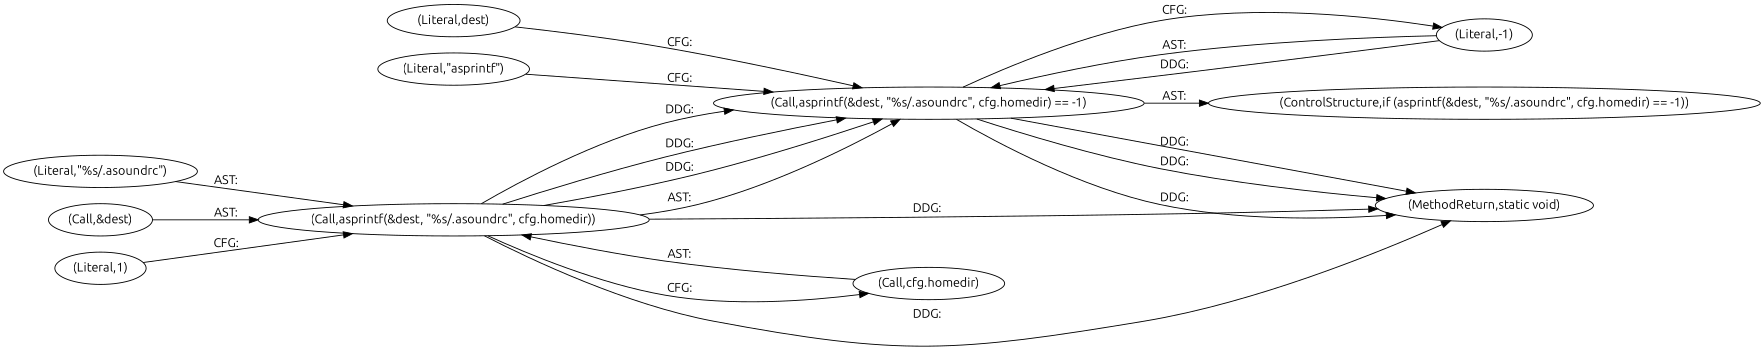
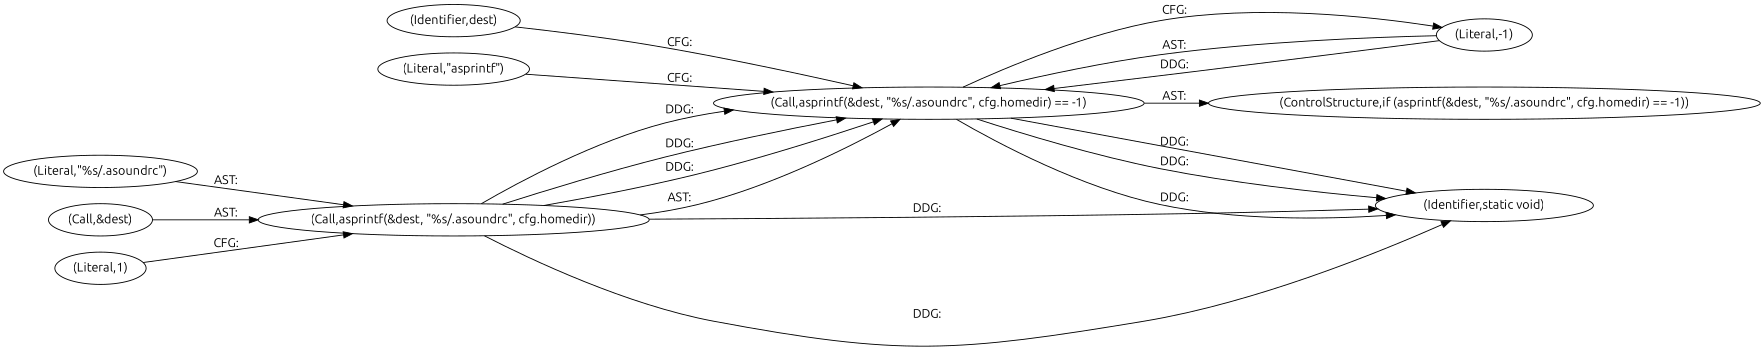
(454, 21) -> (454, 21)
(1484, 205) -> (1484, 205)
(929, 284) -> none
